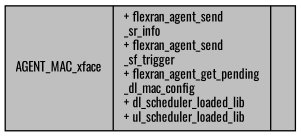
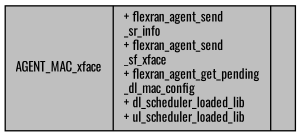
(150, 61) -> (146, 61)
